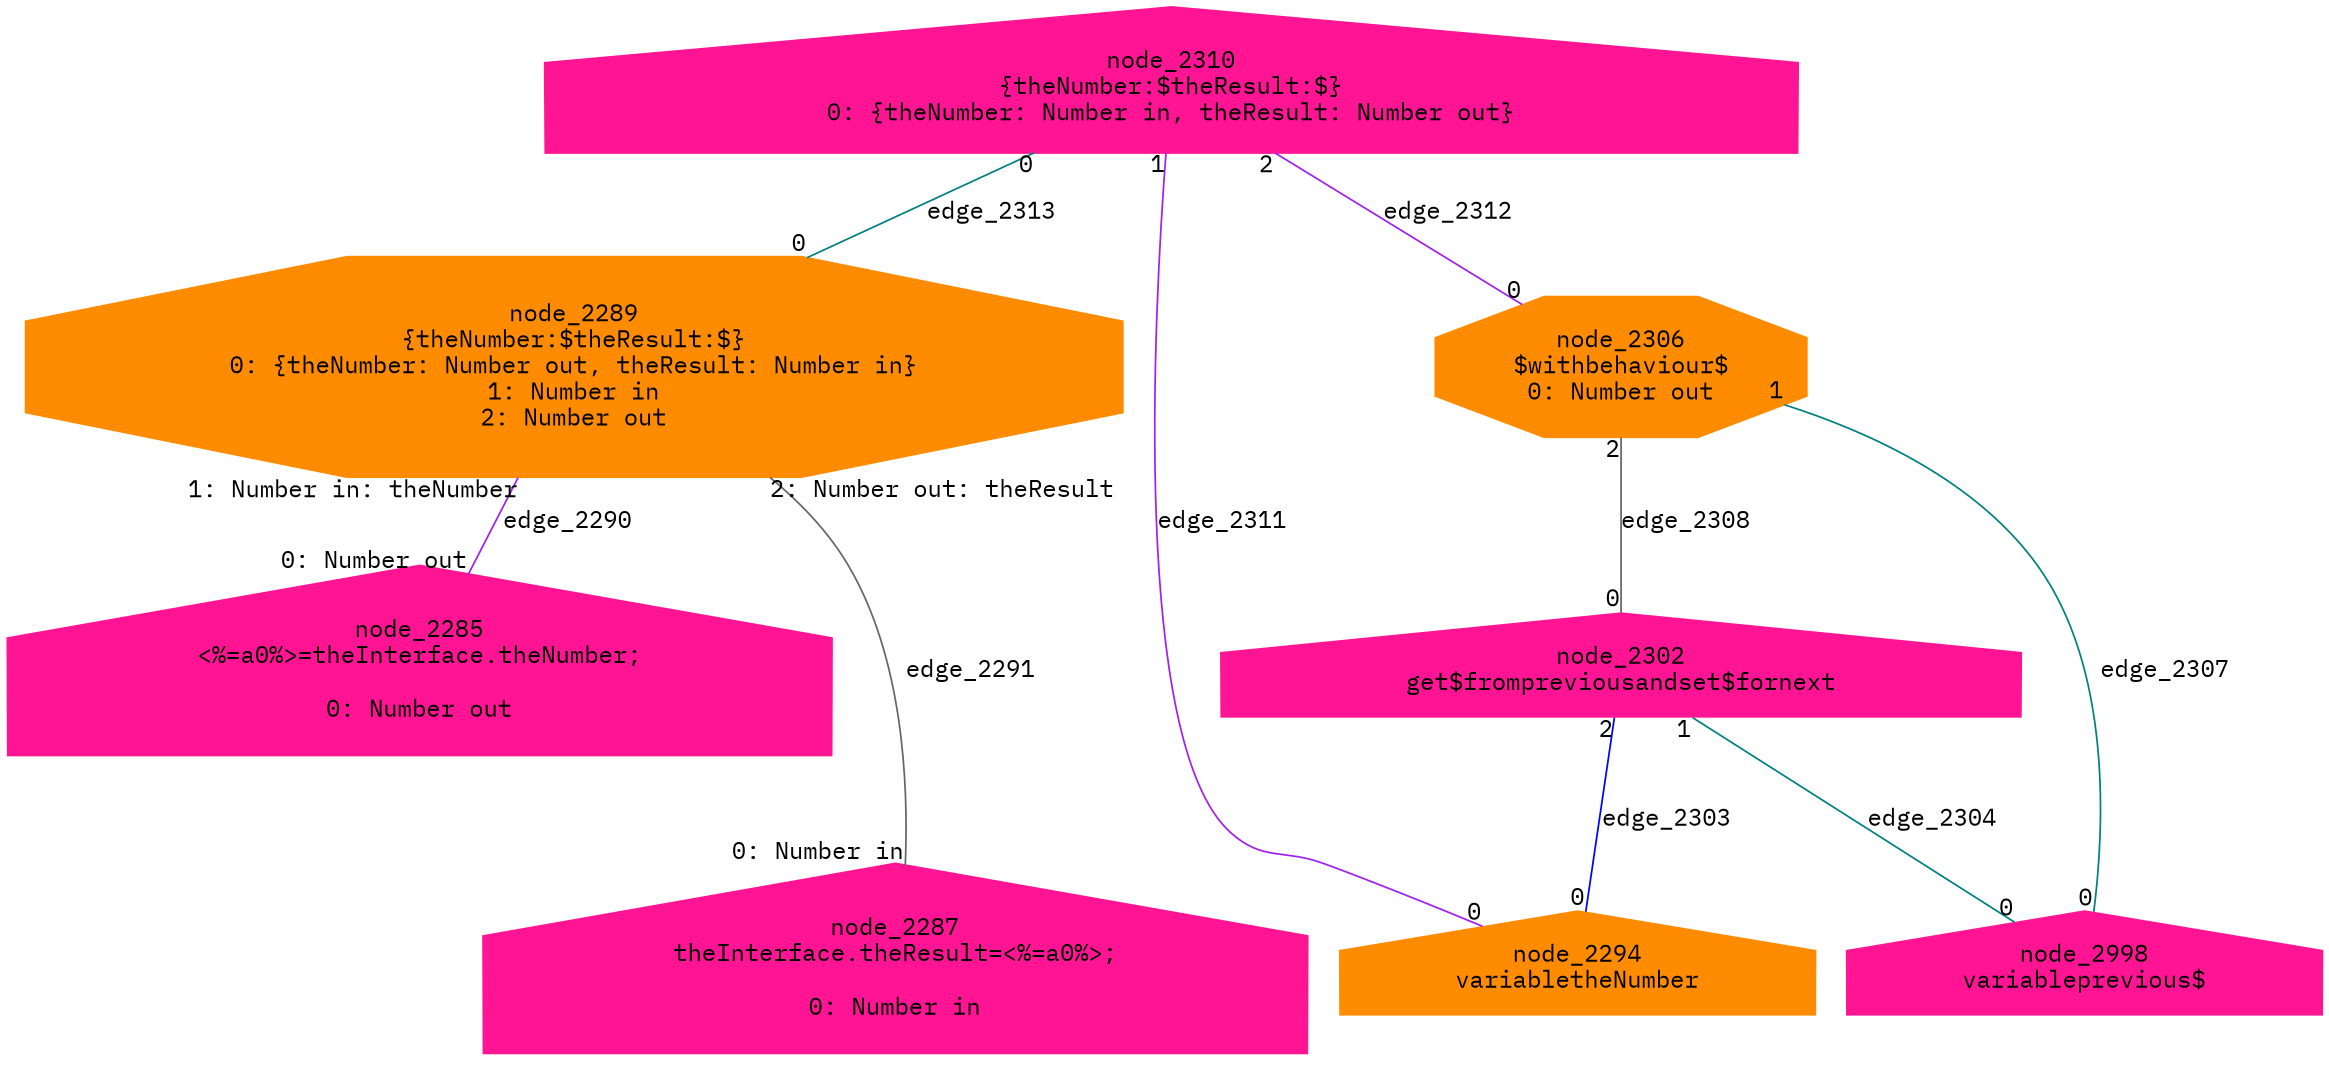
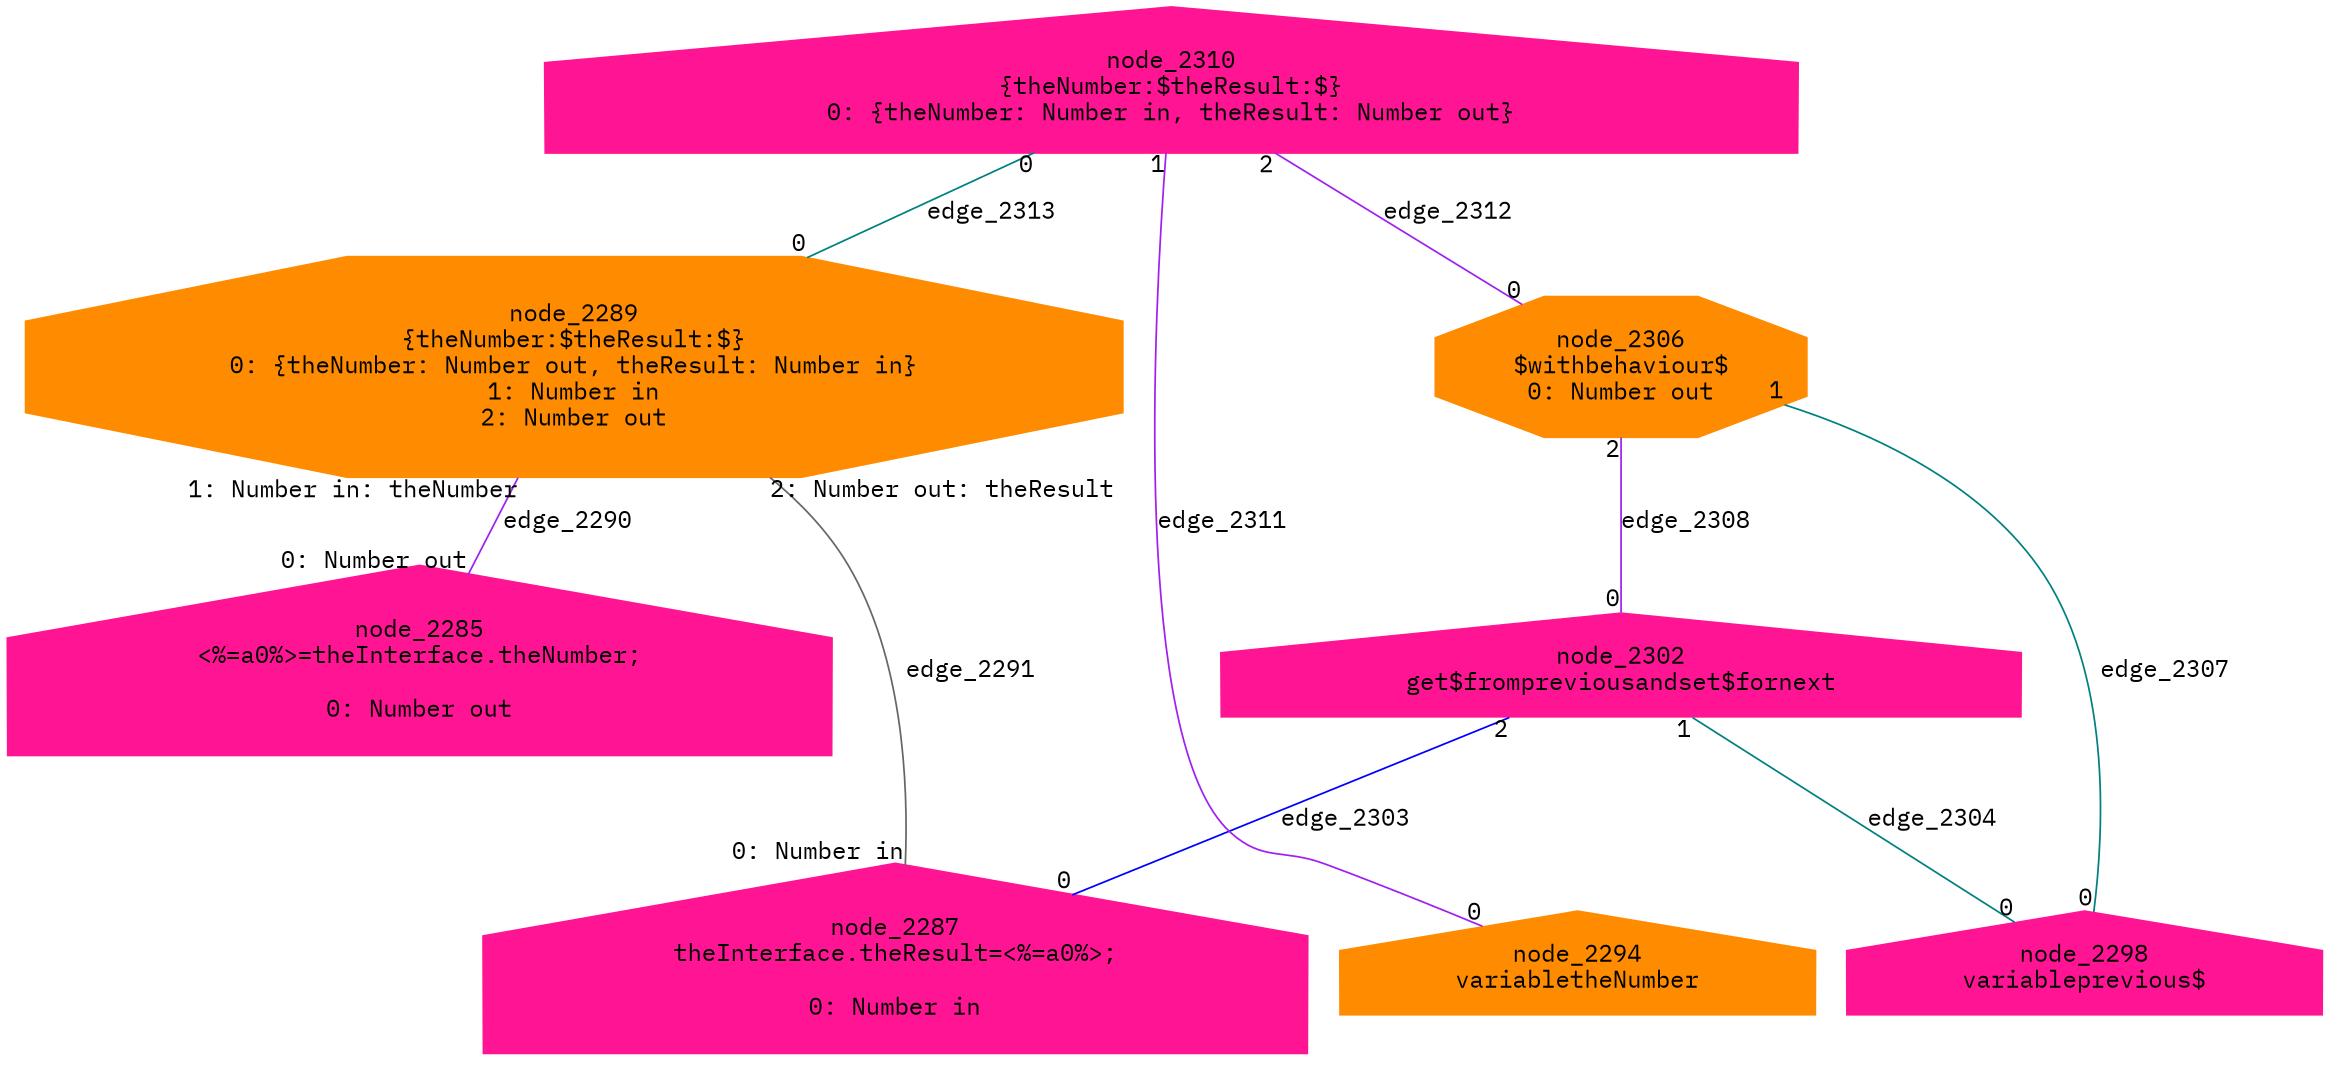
(1621, 525) -> (1621, 525)
(1600, 815) -> (1291, 806)
(2085, 968) -> (2085, 968)
